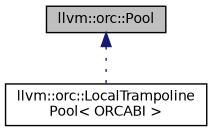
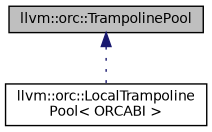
(106, 19) -> (106, 19)
